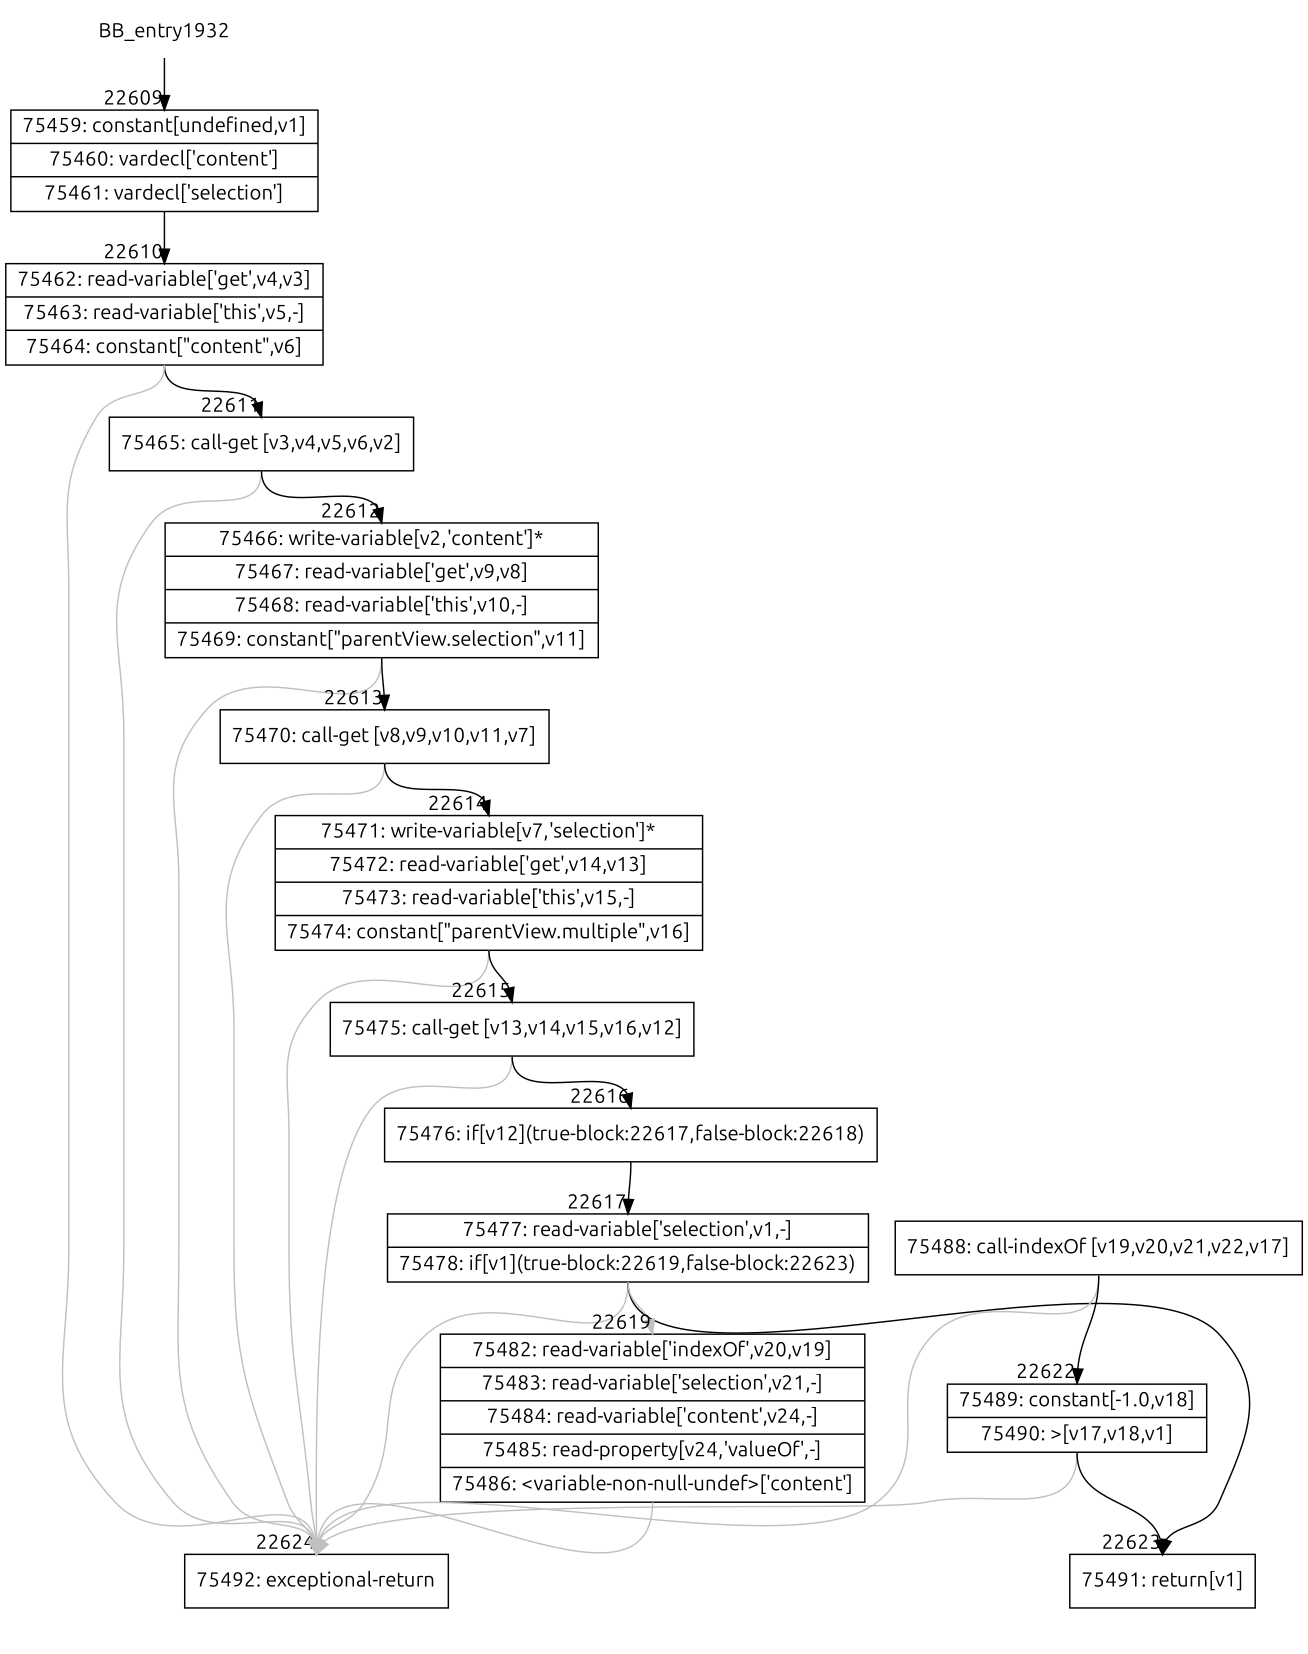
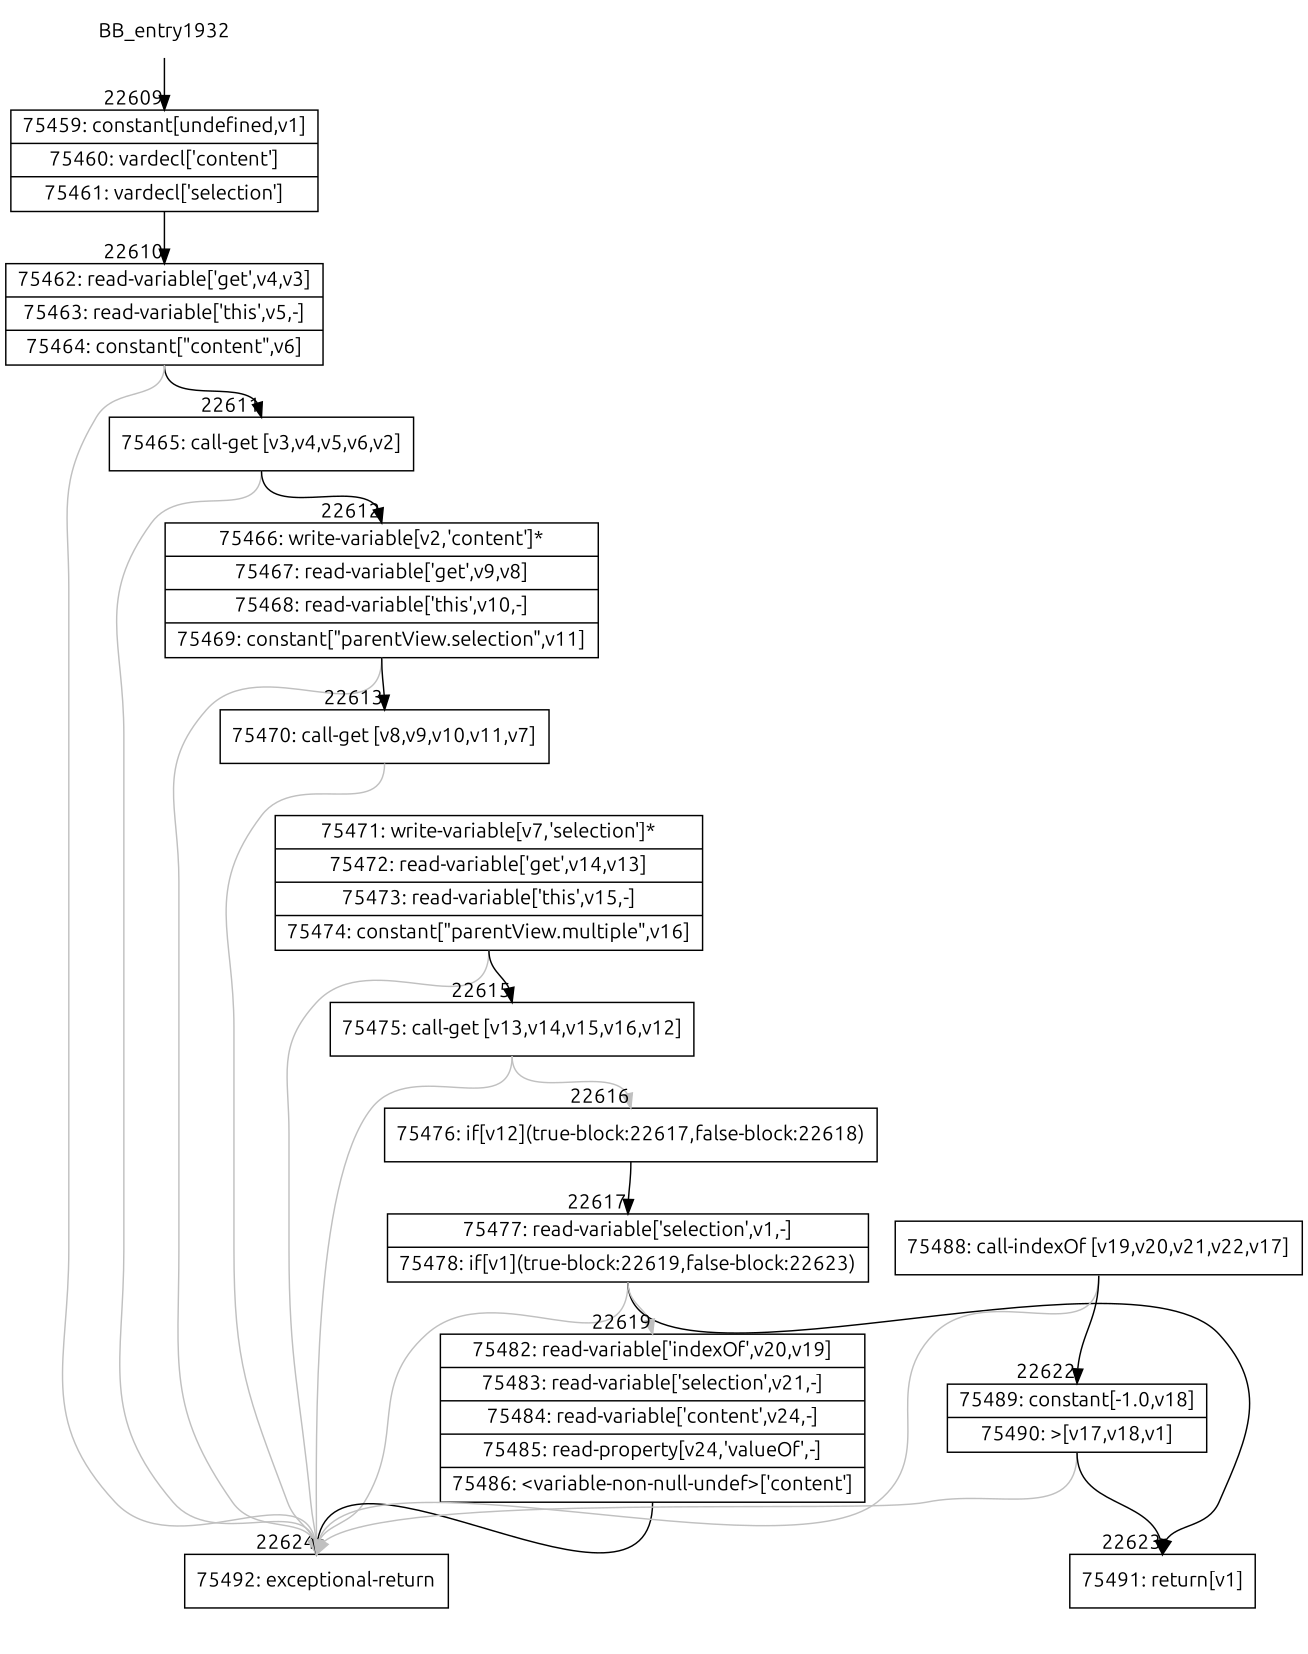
(429, 789) -> none
(564, 1082) -> (564, 1082)
(491, 1530) -> (491, 1530)
